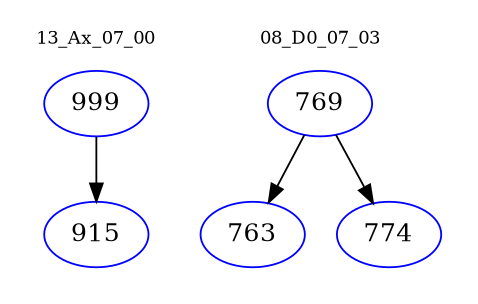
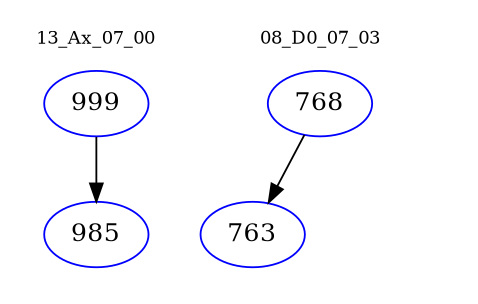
(320, 104) -> (320, 104)
(96, 235) -> (96, 235)
(389, 235) -> none
